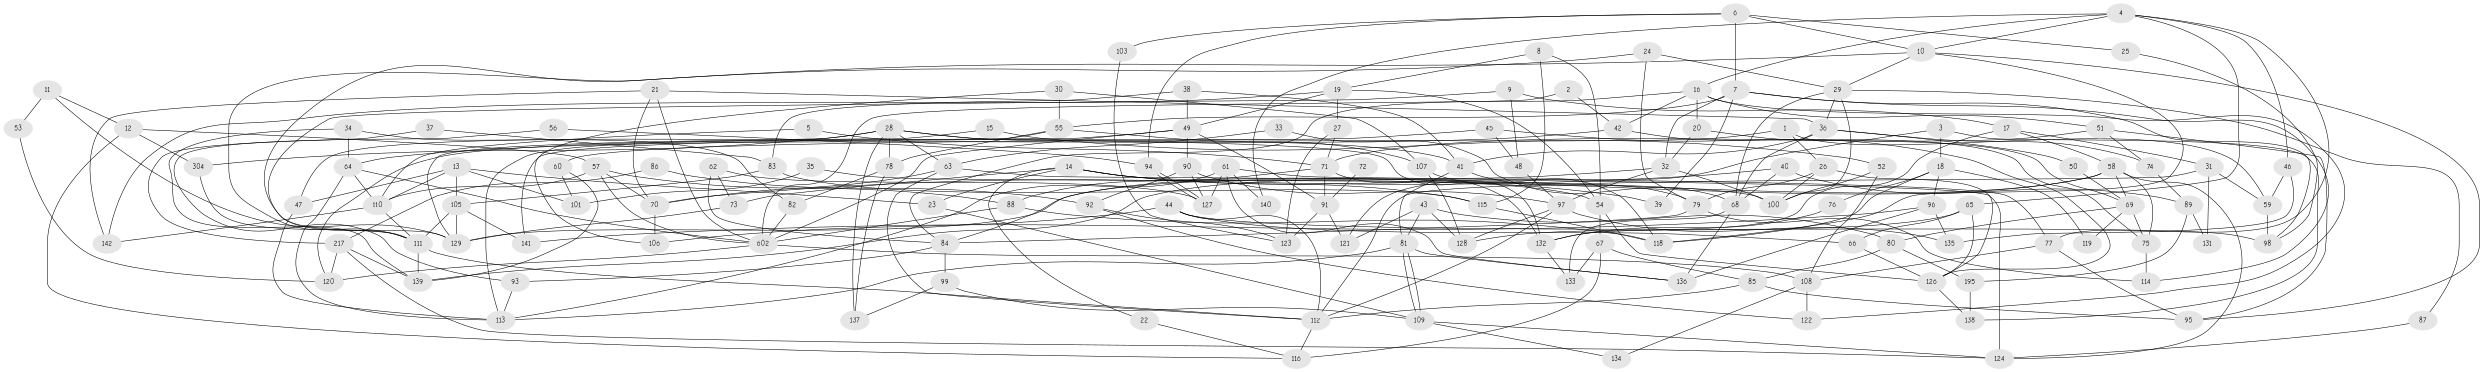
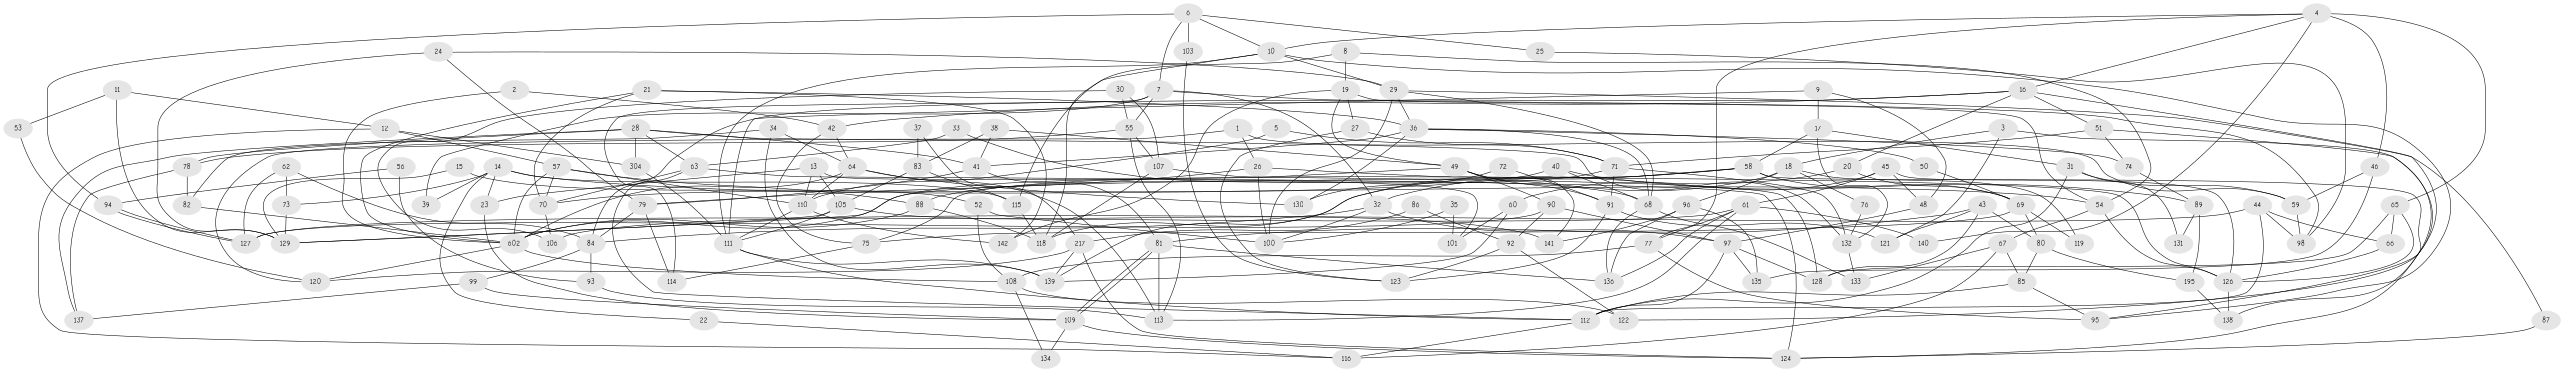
none -> (1803, 194)
(299, 205) -> none
none -> (1299, 205)
